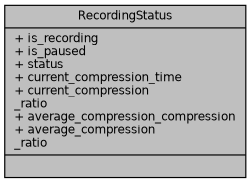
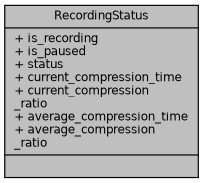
(125, 117) -> (102, 117)
